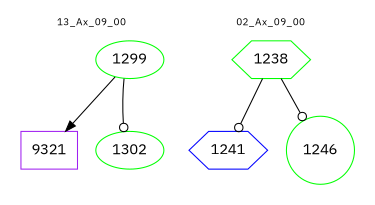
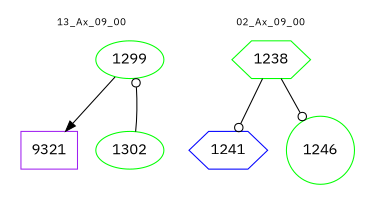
(123, 101) -> (137, 109)
